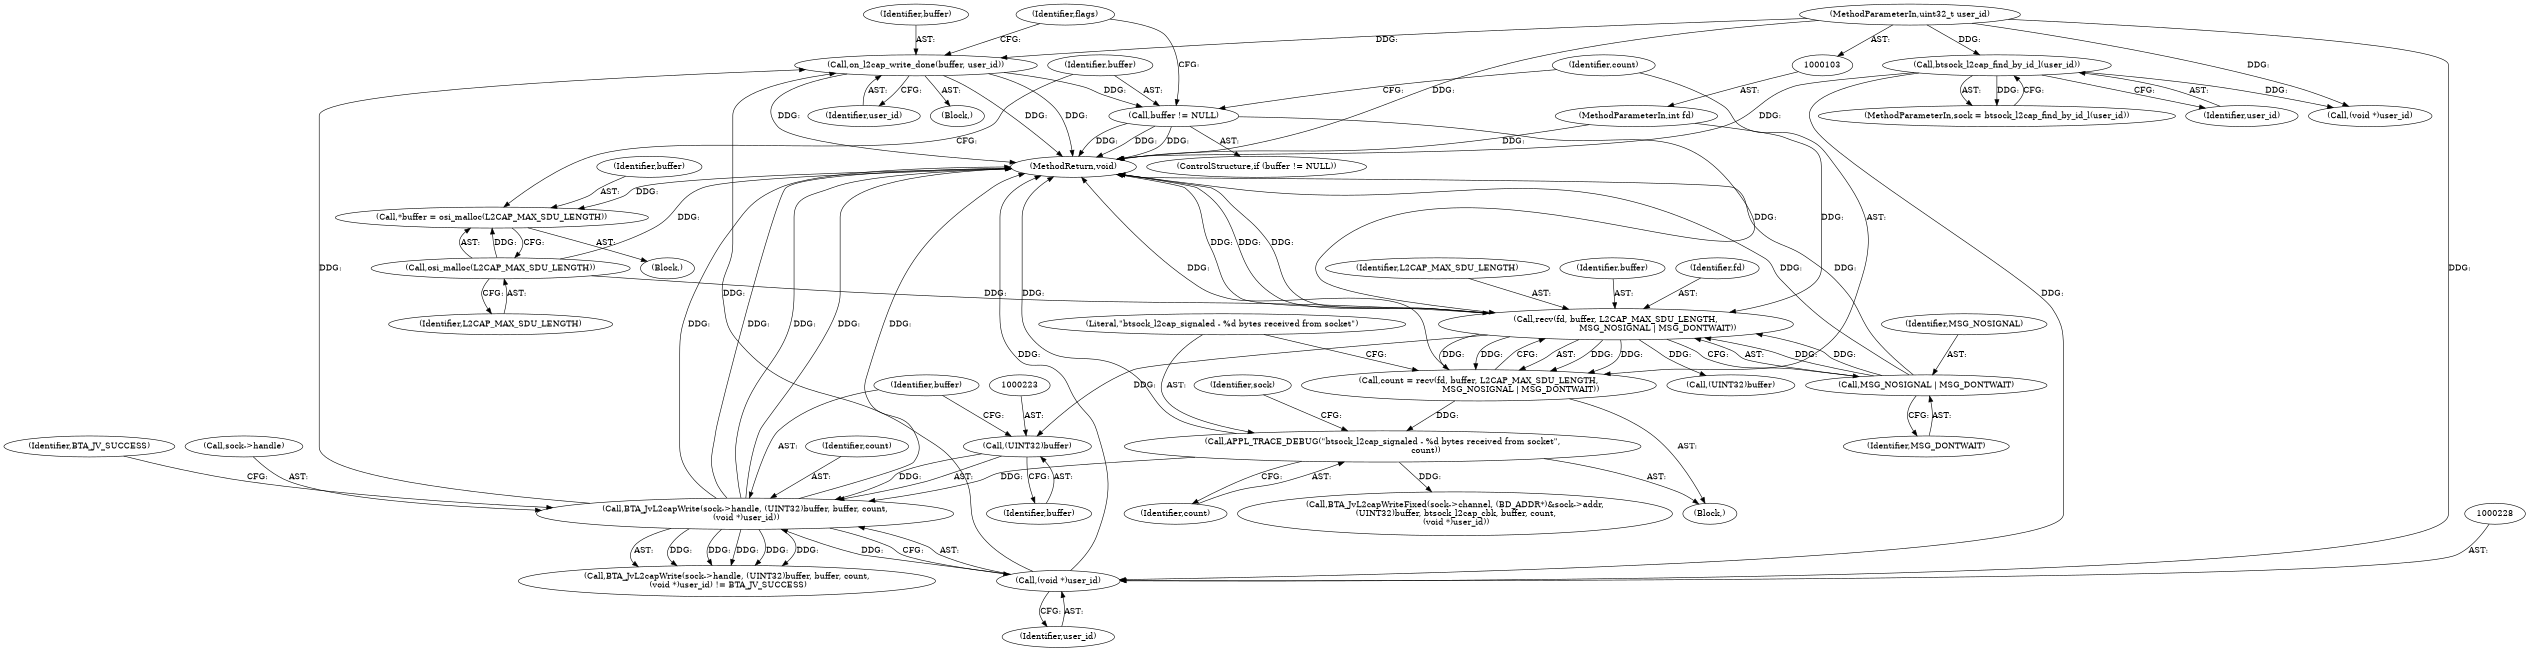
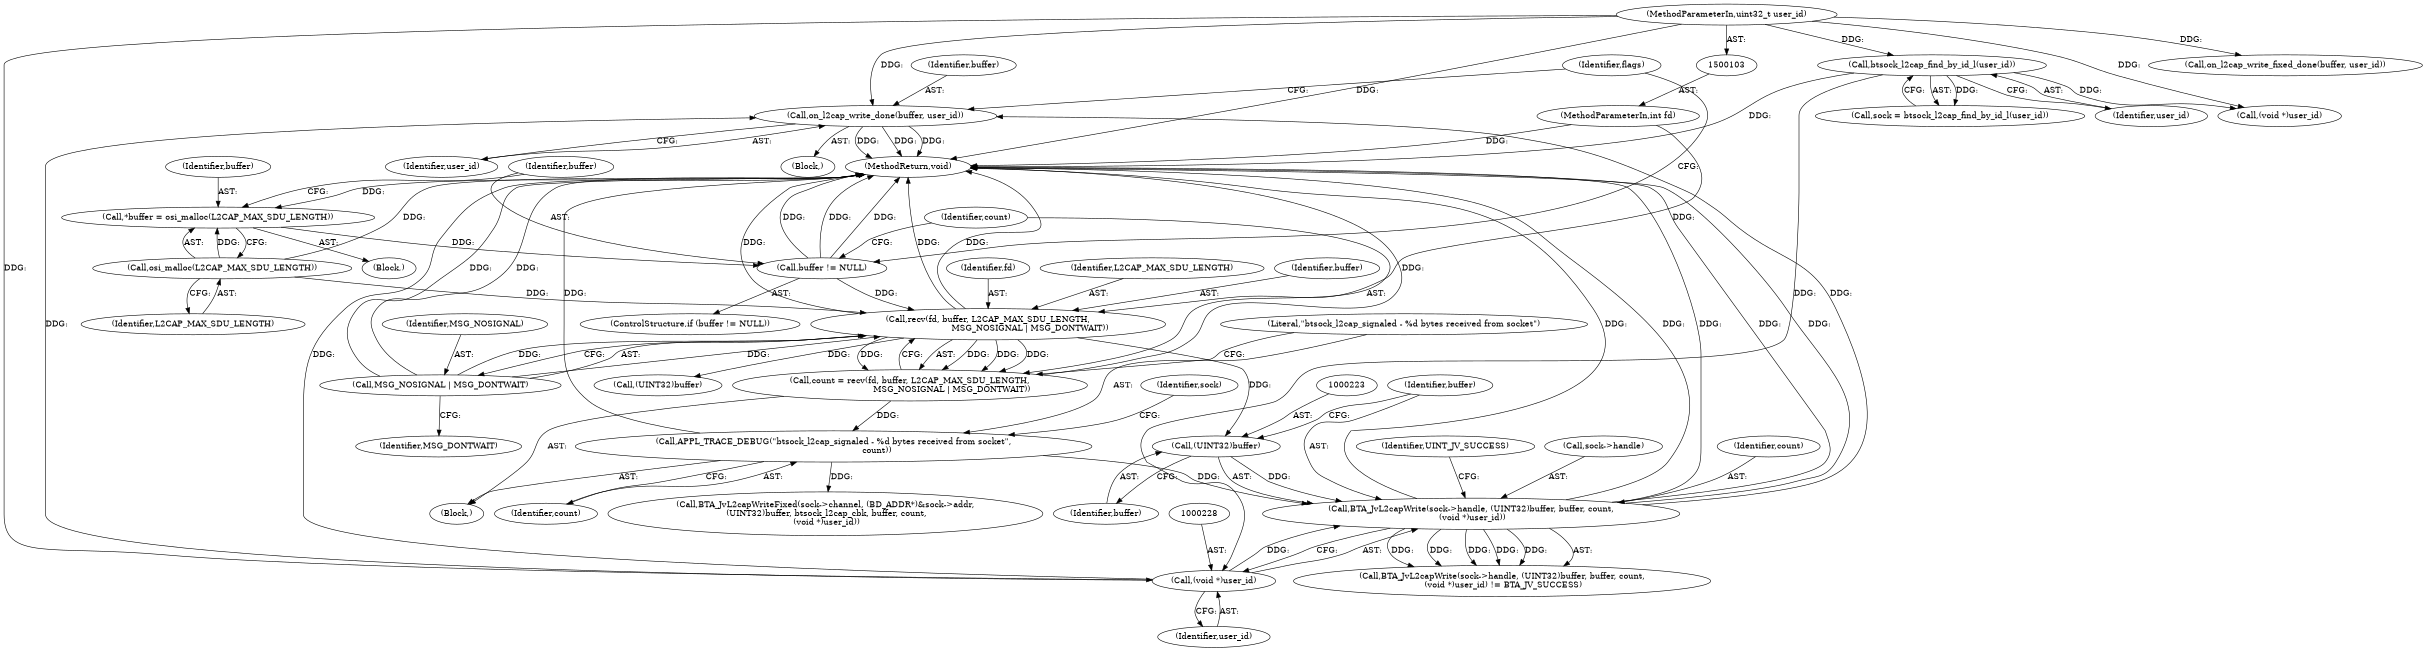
(1822, 65) -> (1727, 65)
none -> (2286, 65)
(1072, 84) -> (505, 252)
(1997, 116) -> (1950, 116)
(1932, 419) -> none
(89, 446) -> (1446, 446)
